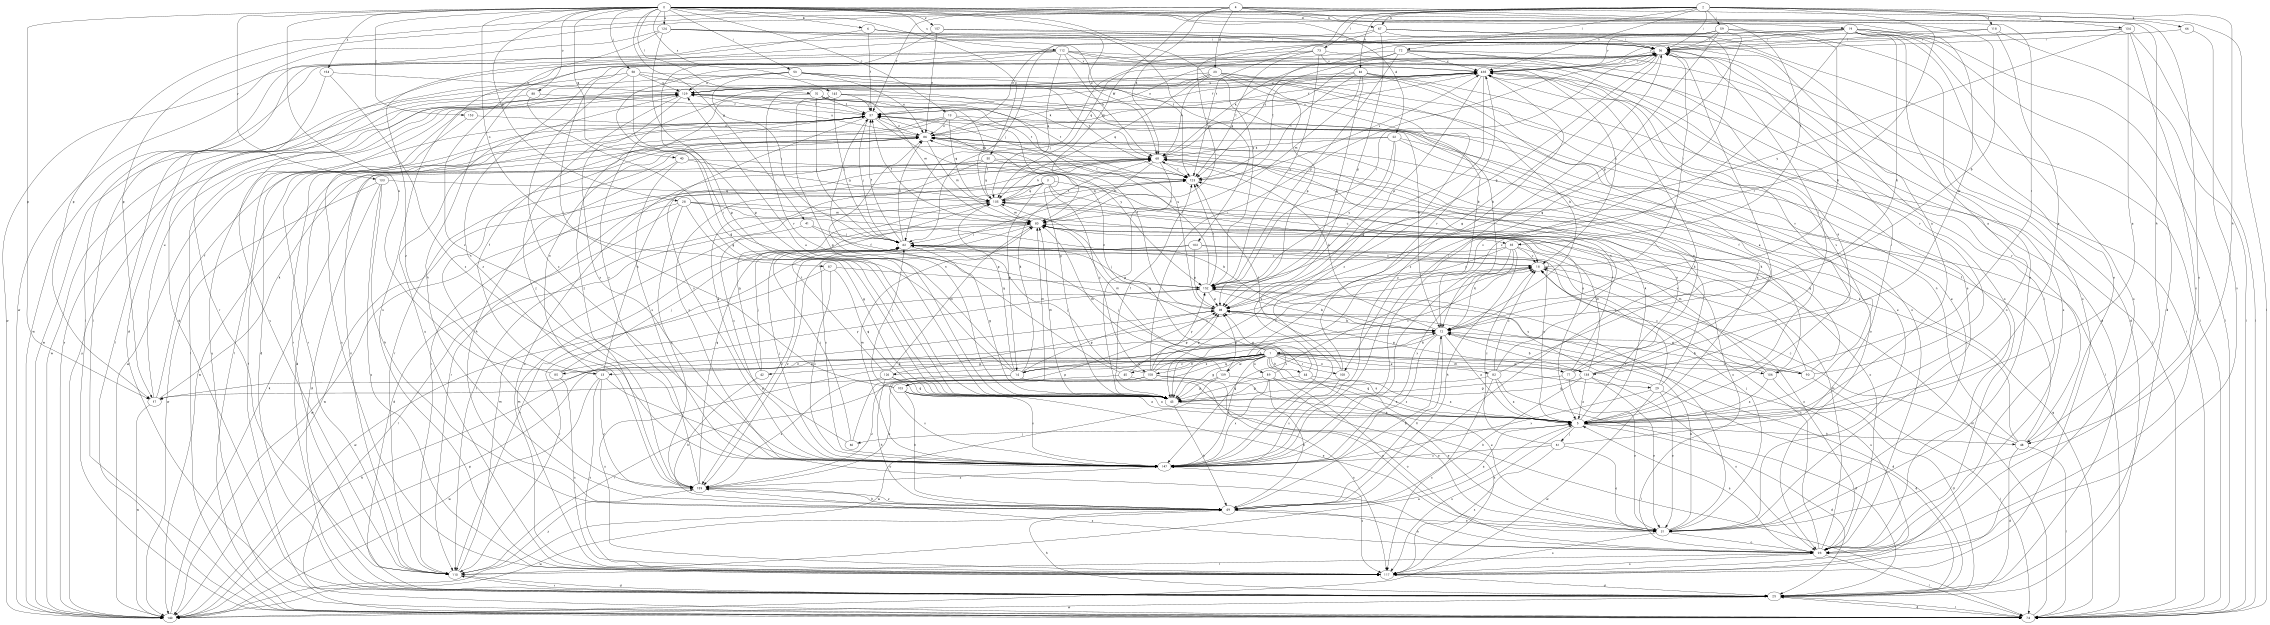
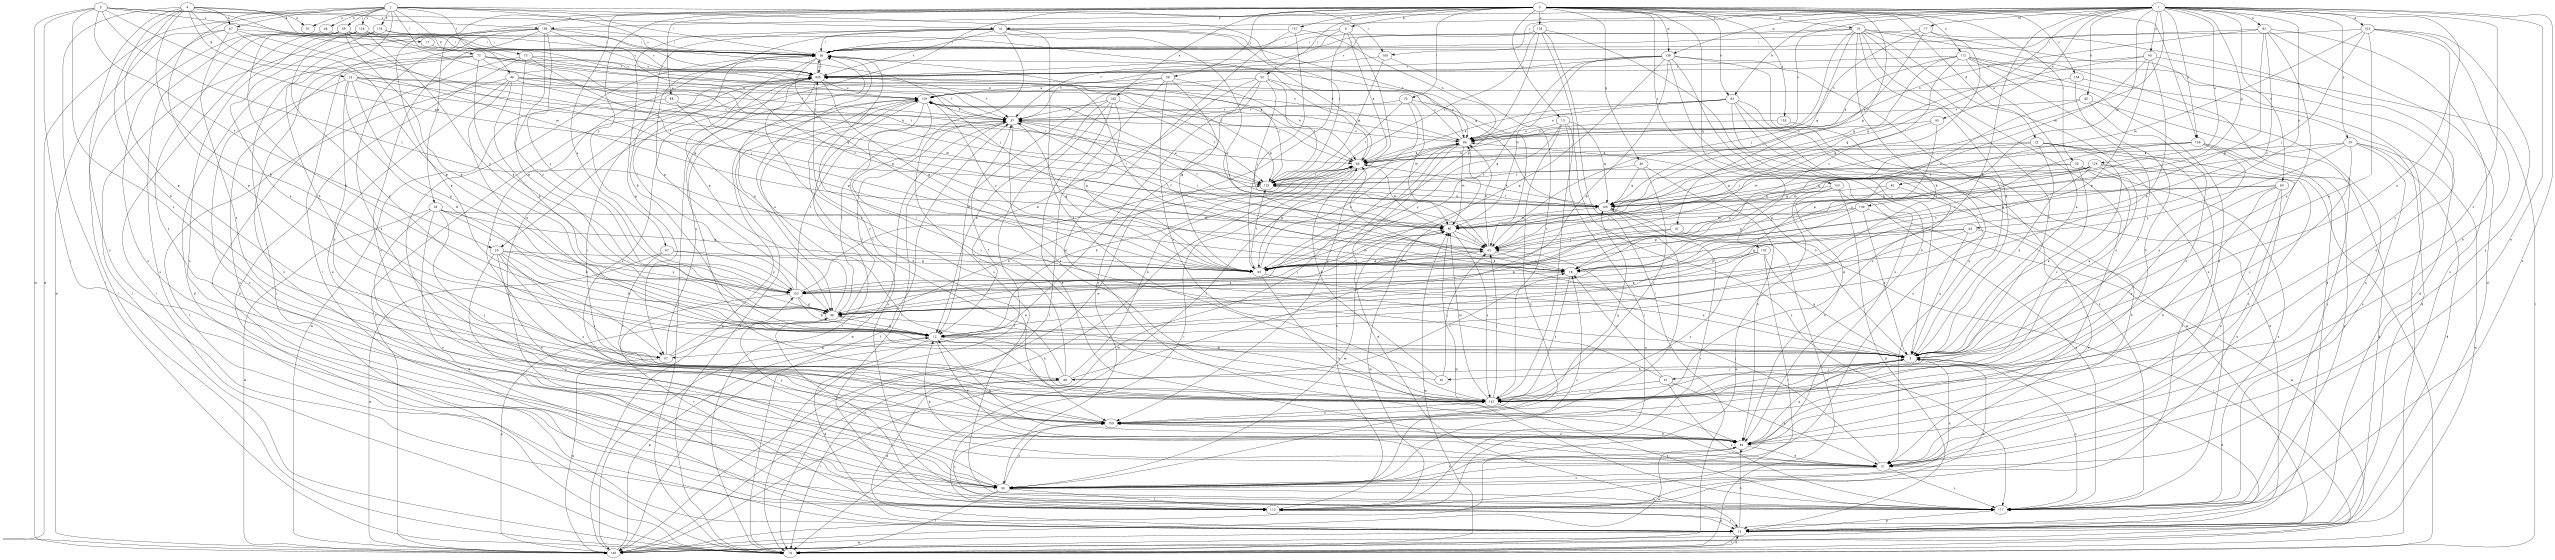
none -> (308, 29)
none -> (428, 42)
(285, 99) -> (1074, 314)
none -> (1804, 183)
(1351, 350) -> (1616, 302)
(918, 569) -> (2316, 400)
